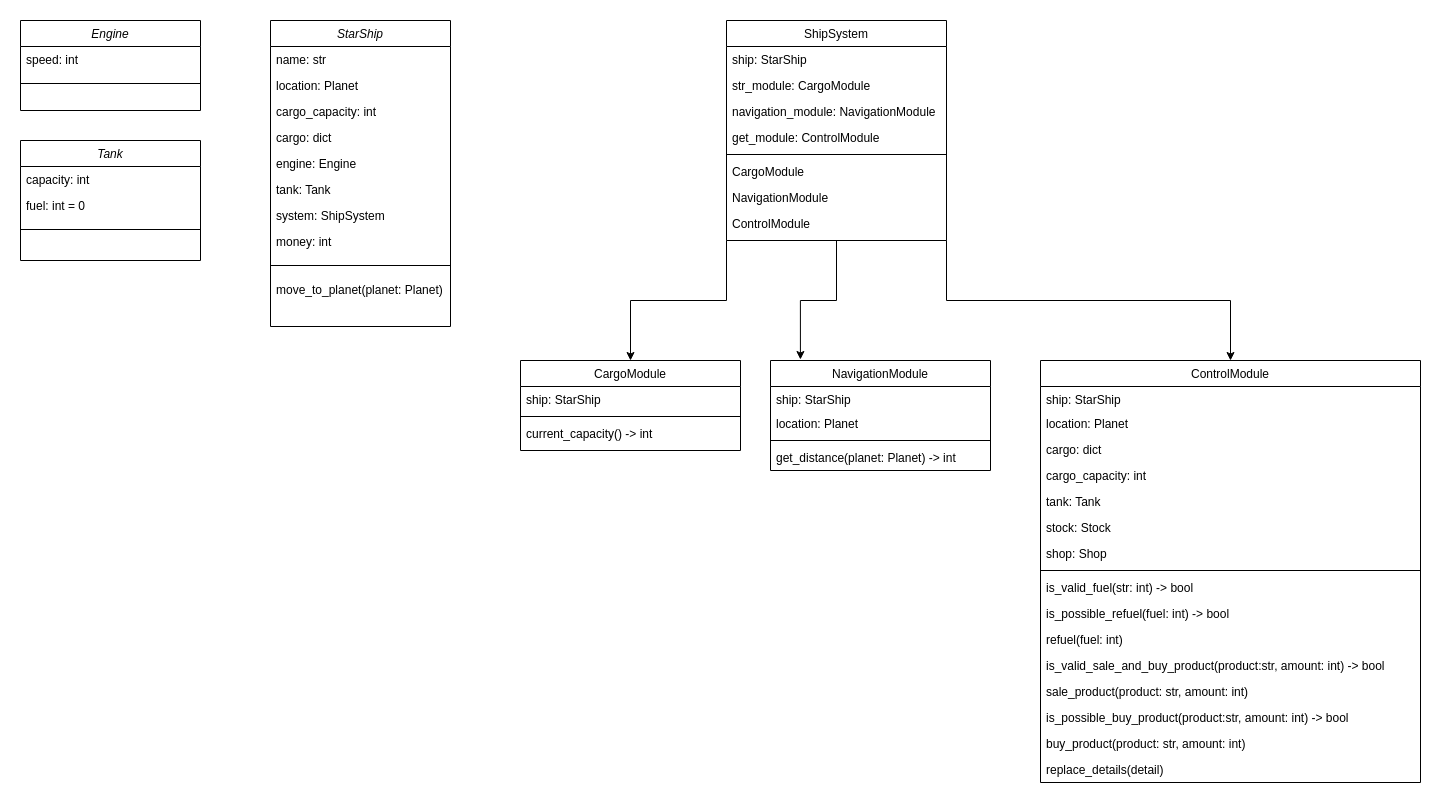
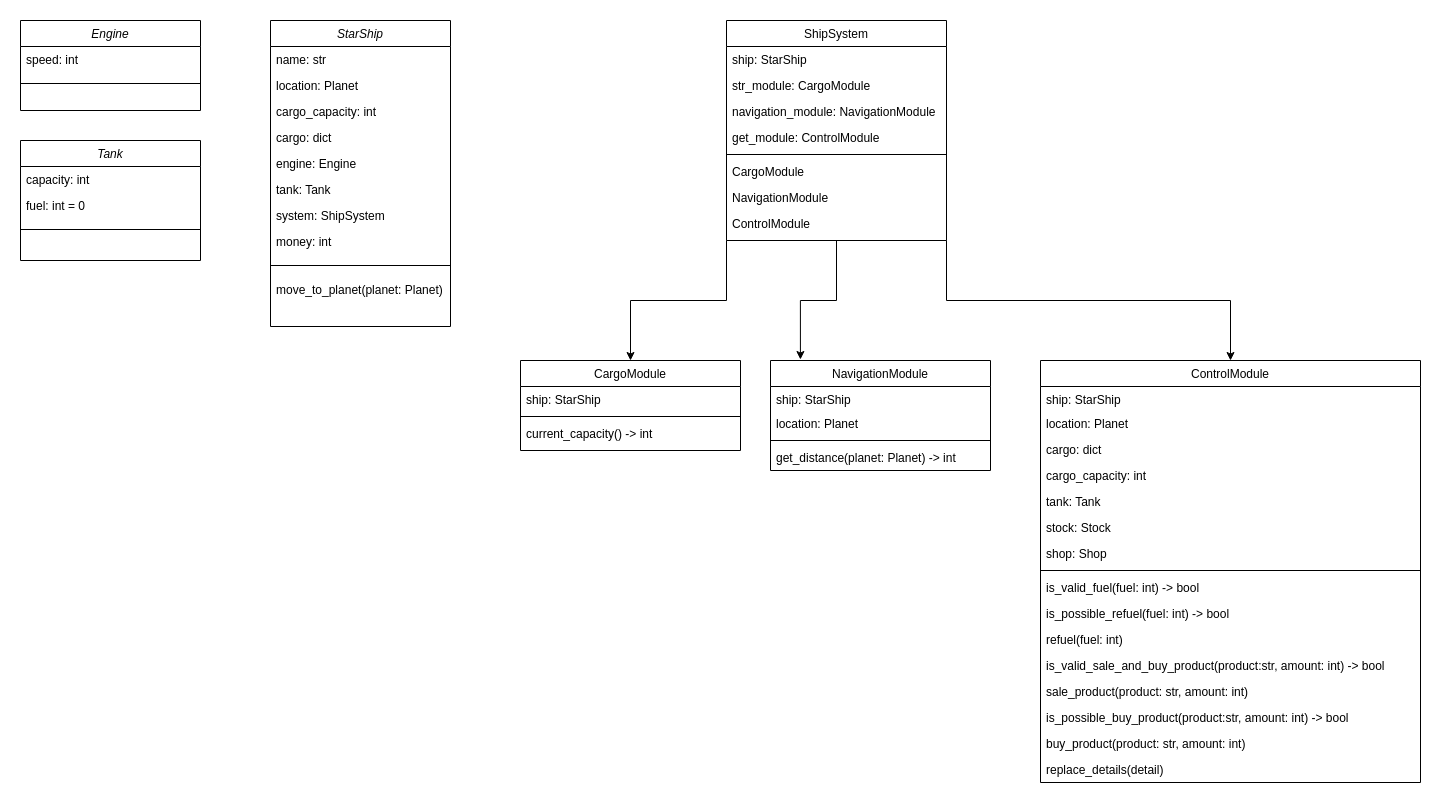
(1135, 588) -> (1136, 588)
